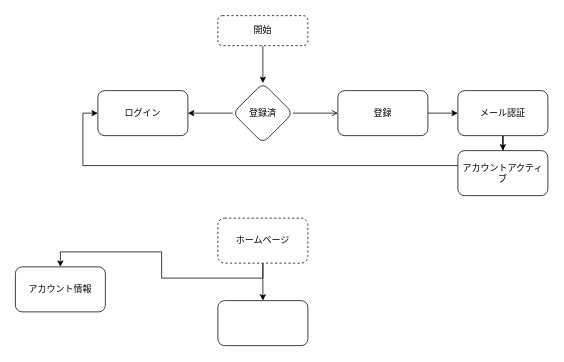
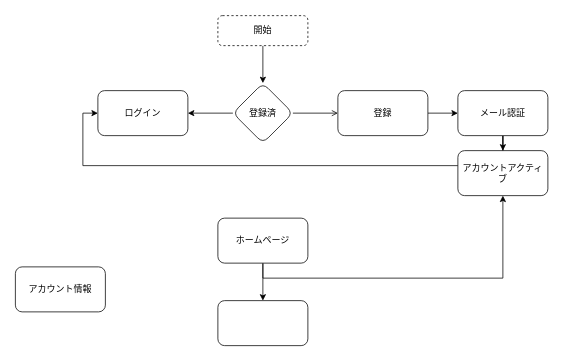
(263, 240) -> (263, 240)
(162, 264) -> (503, 278)
